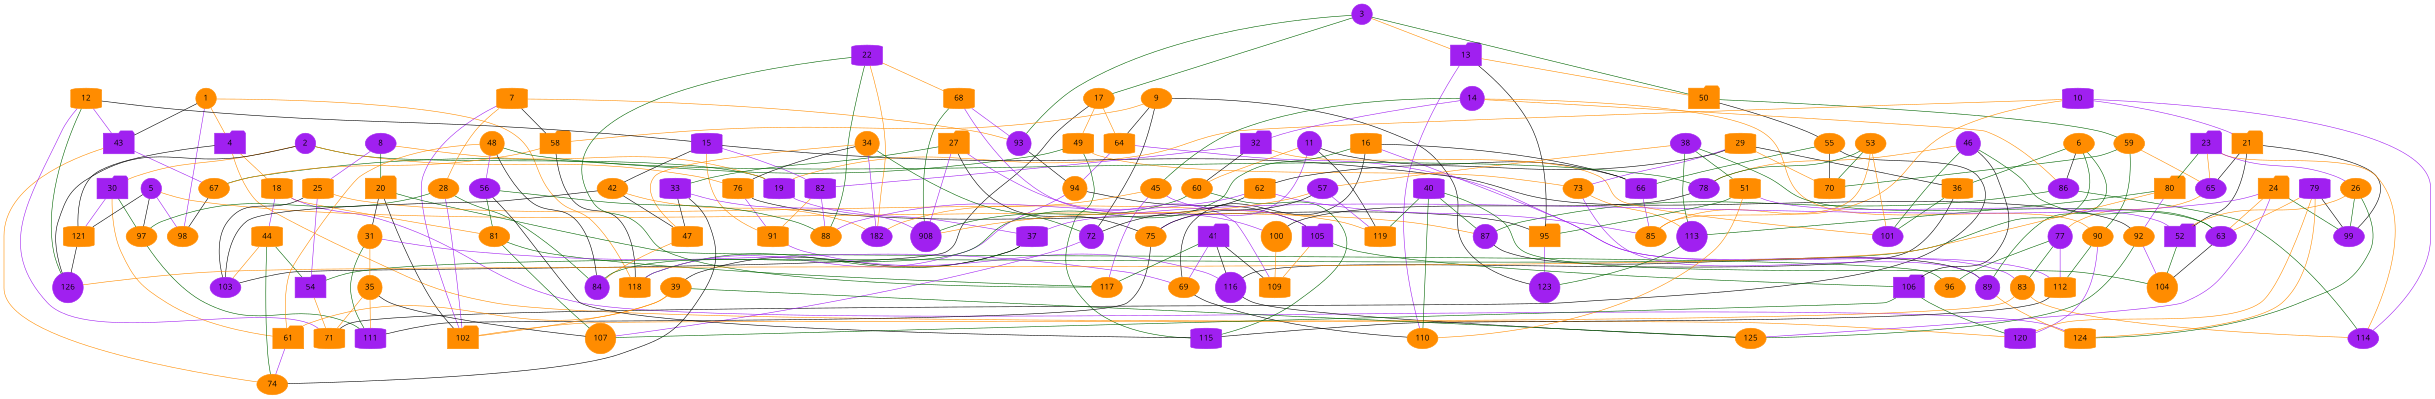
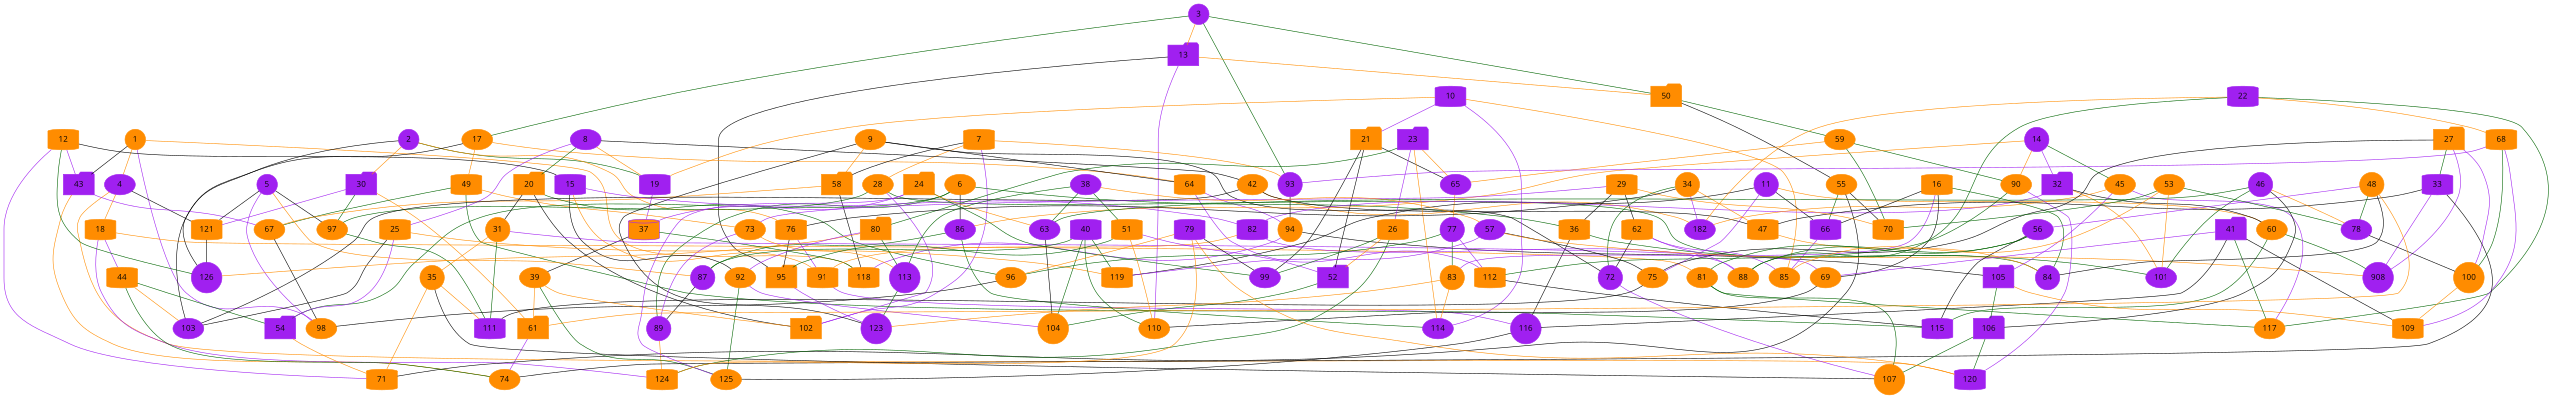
(230, 143) -> (120, 185)
(927, 153) -> (2500, 210)
(643, 173) -> (889, 154)
(2356, 189) -> (1393, 230)
(2268, 214) -> (1081, 259)
(1032, 237) -> (644, 230)
none -> (683, 306)
(1247, 321) -> (1276, 300)
